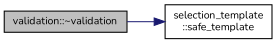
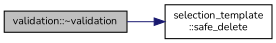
(219, 22) -> (219, 22)
